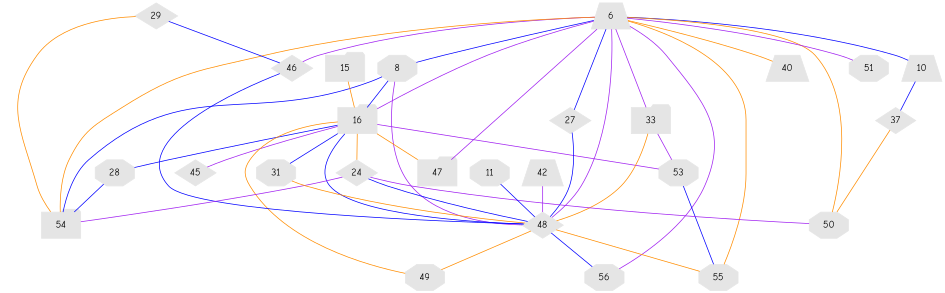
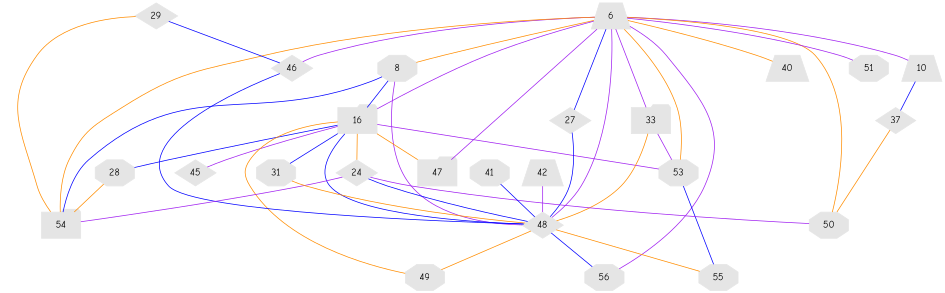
(769, 30) -> (769, 30)
(505, 41) -> (505, 41)
(345, 68) -> none
(745, 112) -> (669, 88)
(490, 173) -> (490, 173)
(89, 198) -> (89, 198)
